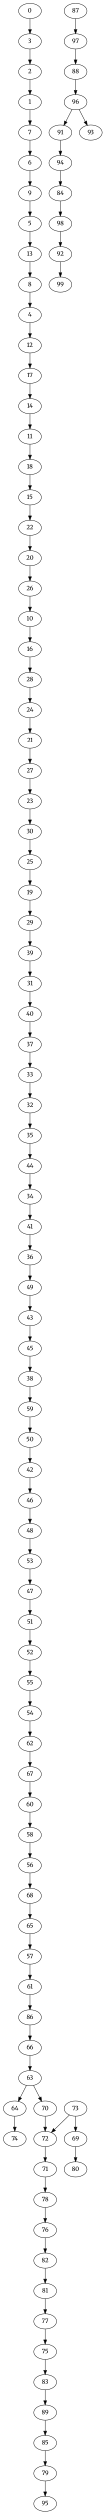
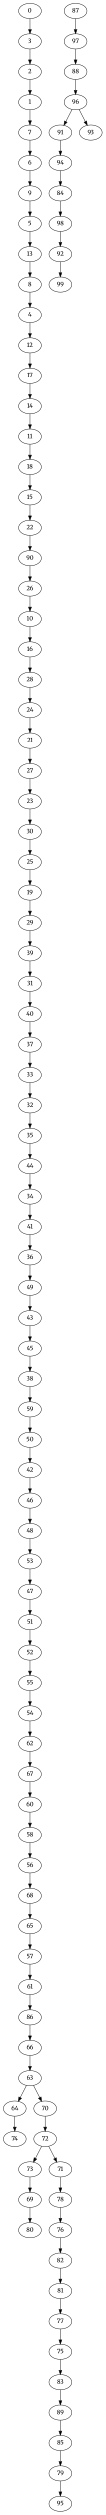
(30, 558) -> (30, 558)
(62, 2122) -> (39, 2152)
